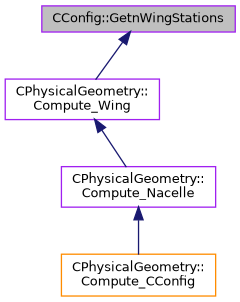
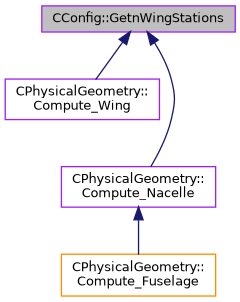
(114, 149) -> (174, 105)
(139, 275) -> (139, 275)
